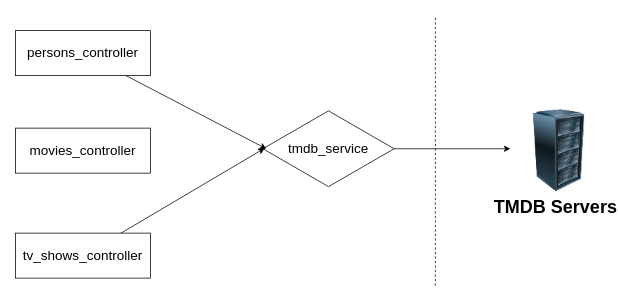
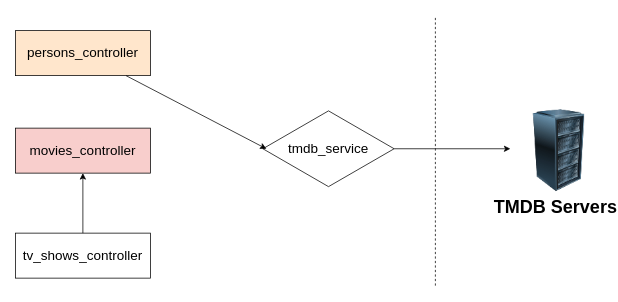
(83, 53) -> (83, 53)
(83, 150) -> (83, 150)
(191, 192) -> (83, 179)
